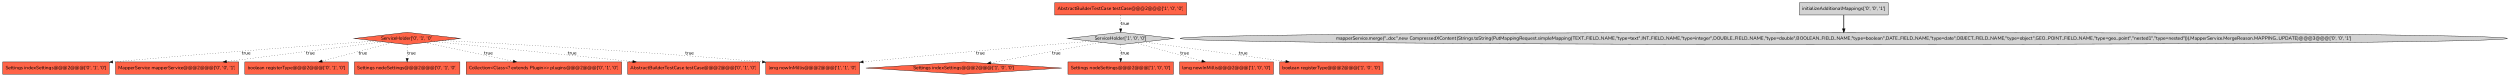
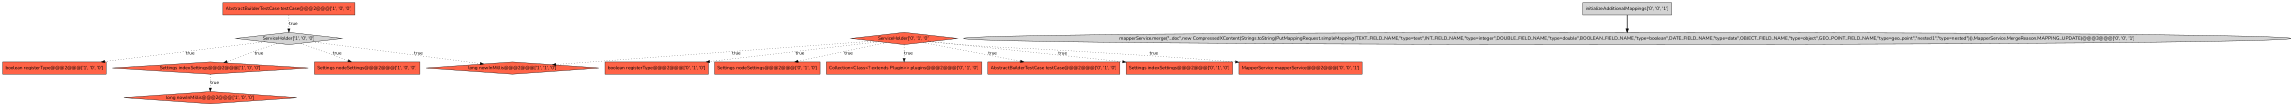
(1169, 52) -> (210, 81)
(813, 68) -> (512, 68)
(1227, 68) -> (210, 98)
